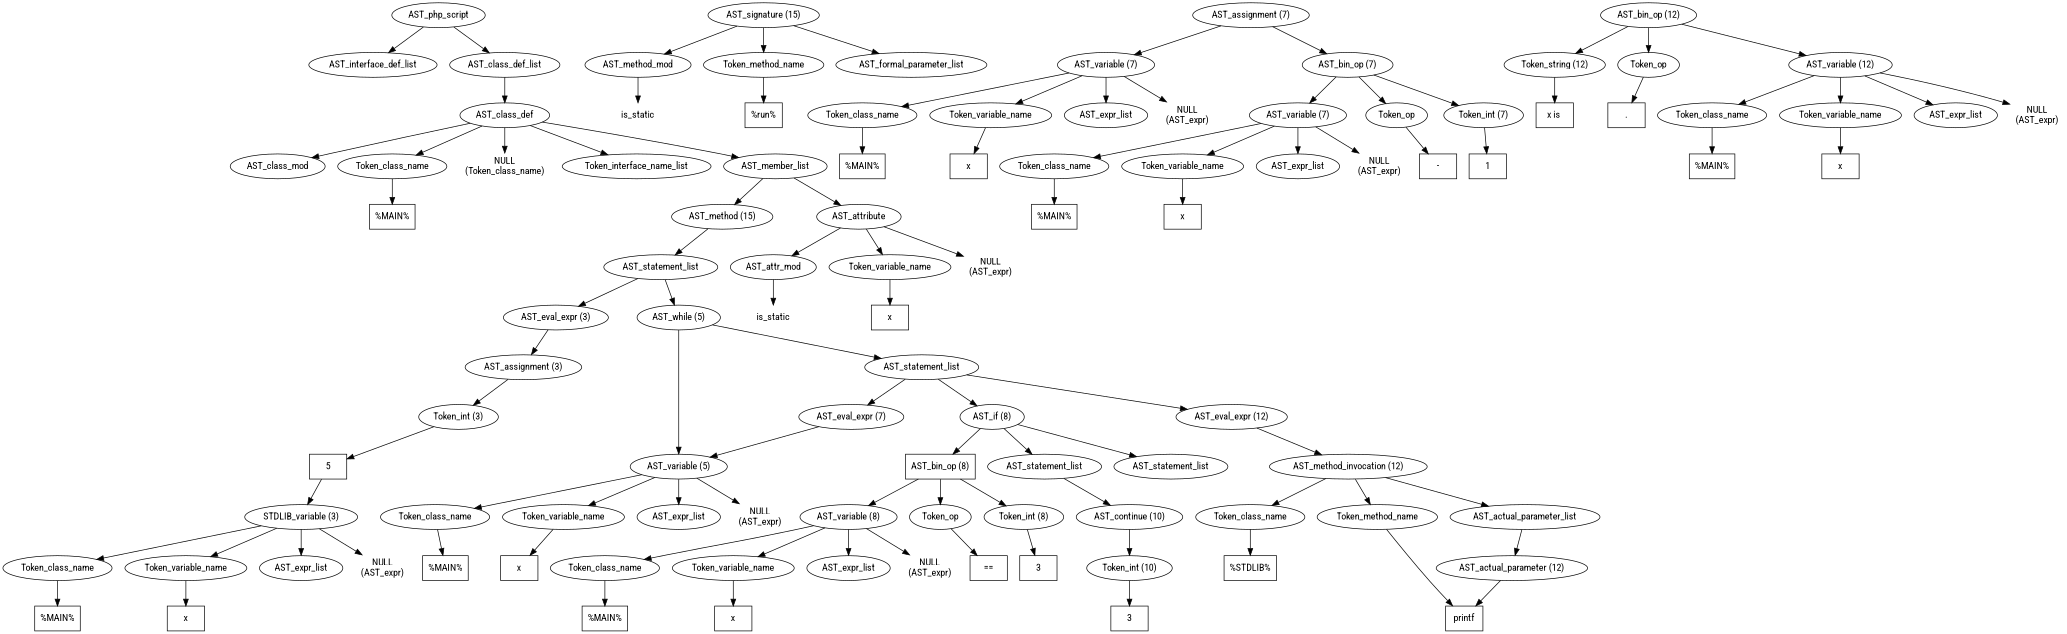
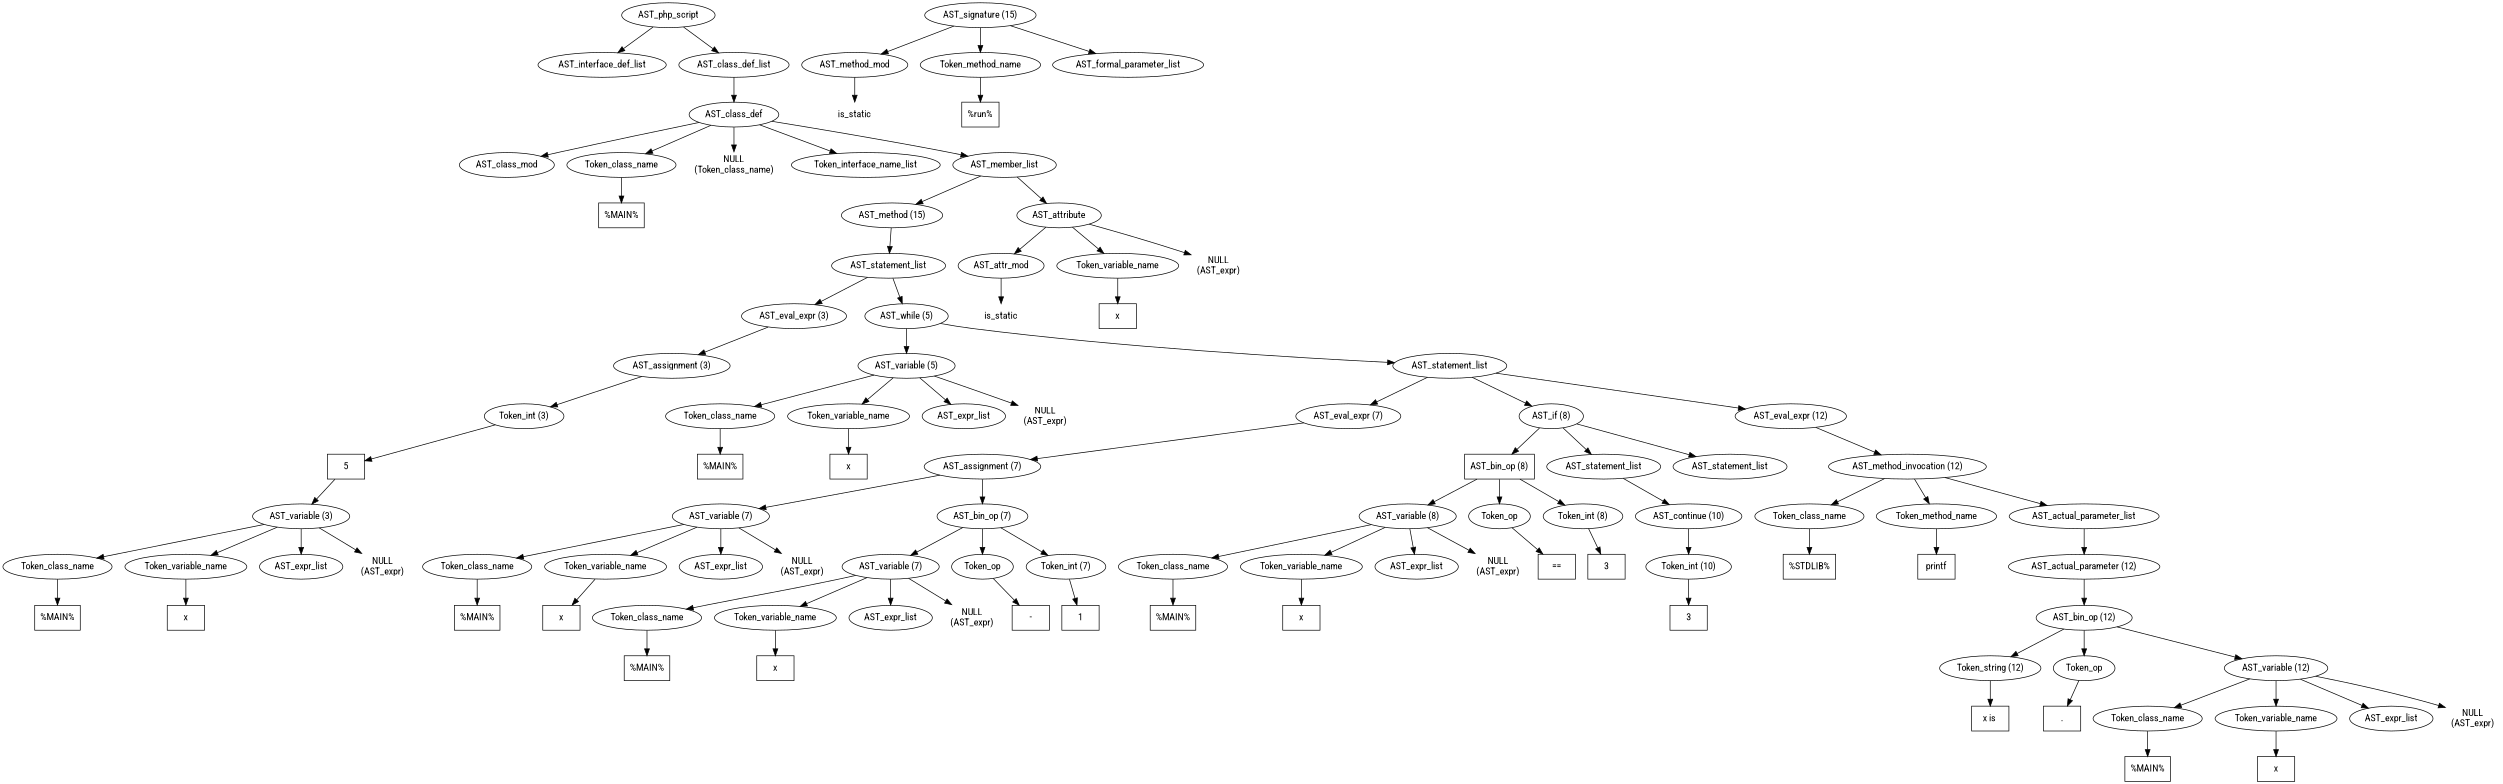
(768, 441) -> (1171, 441)
(301, 517) -> (301, 516)
(1491, 591) -> (2084, 589)
